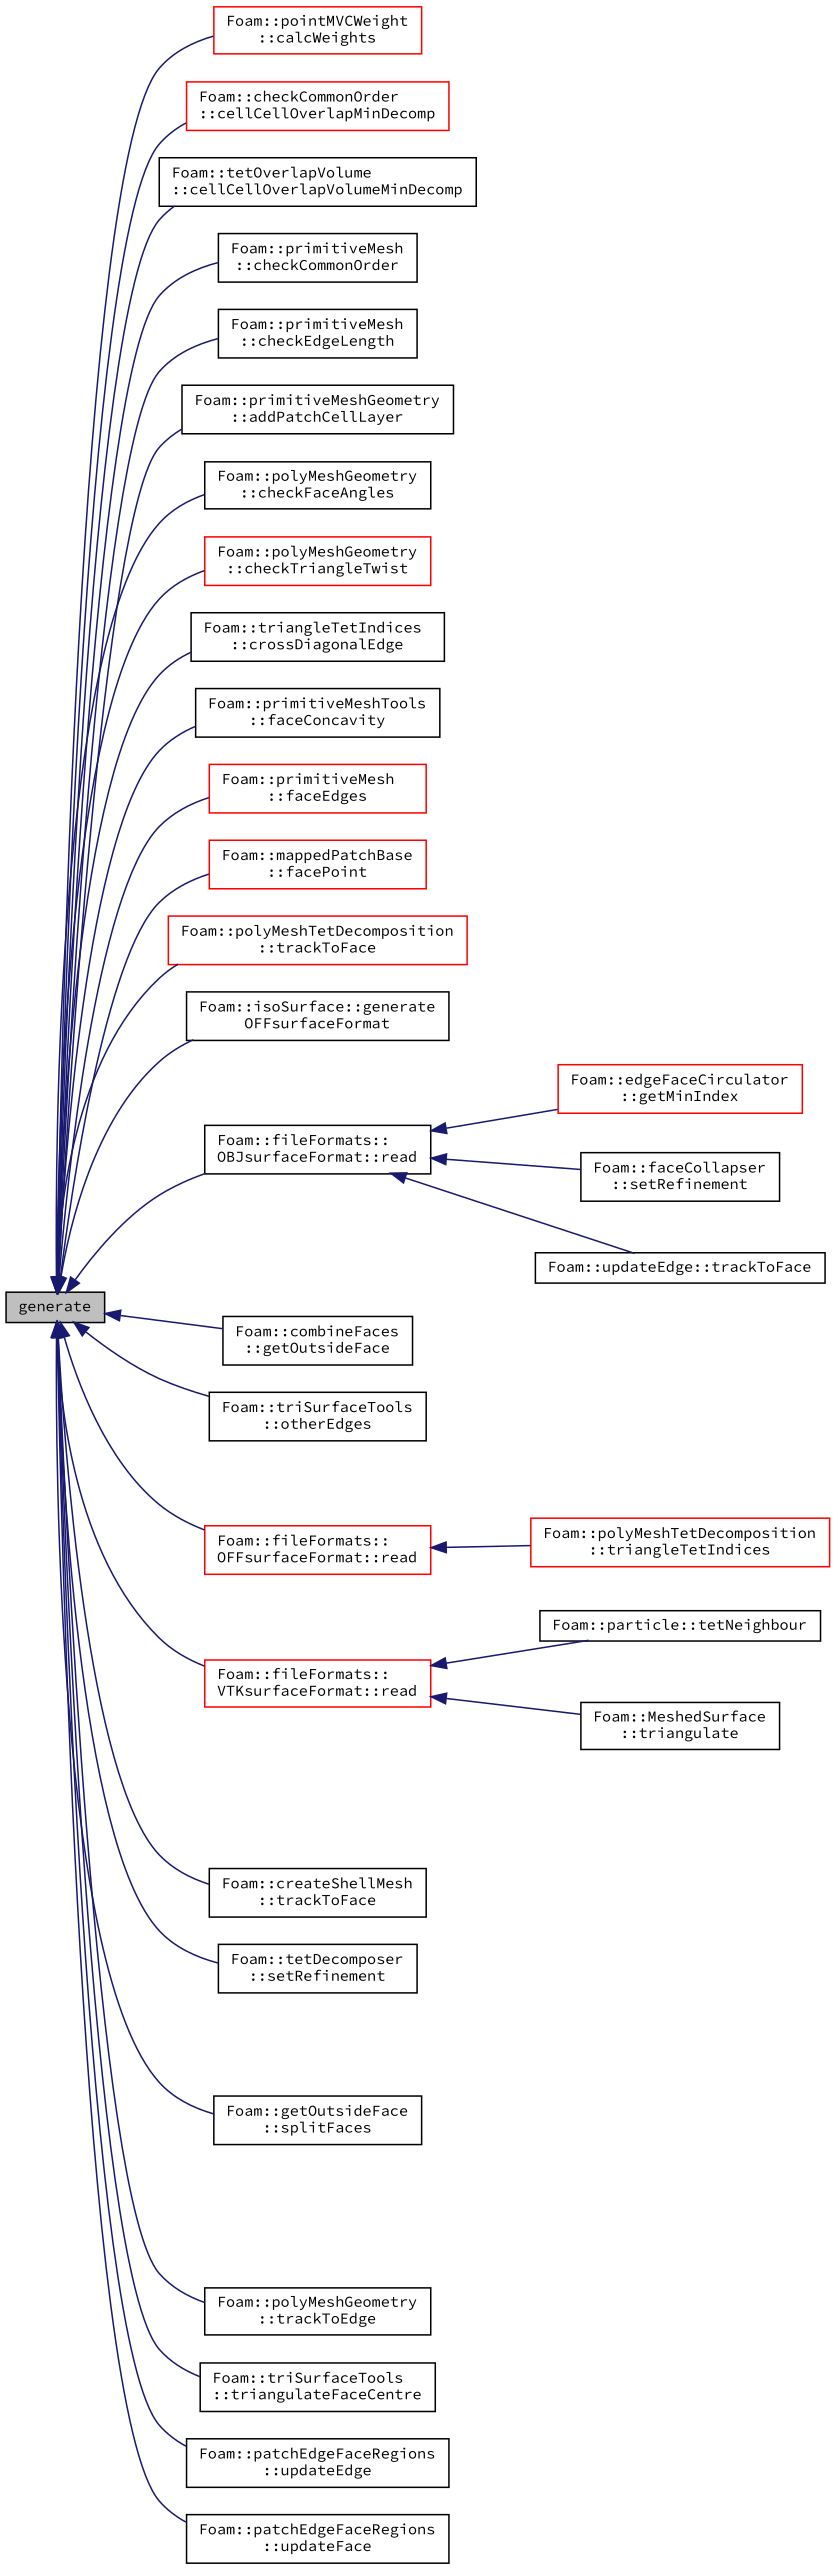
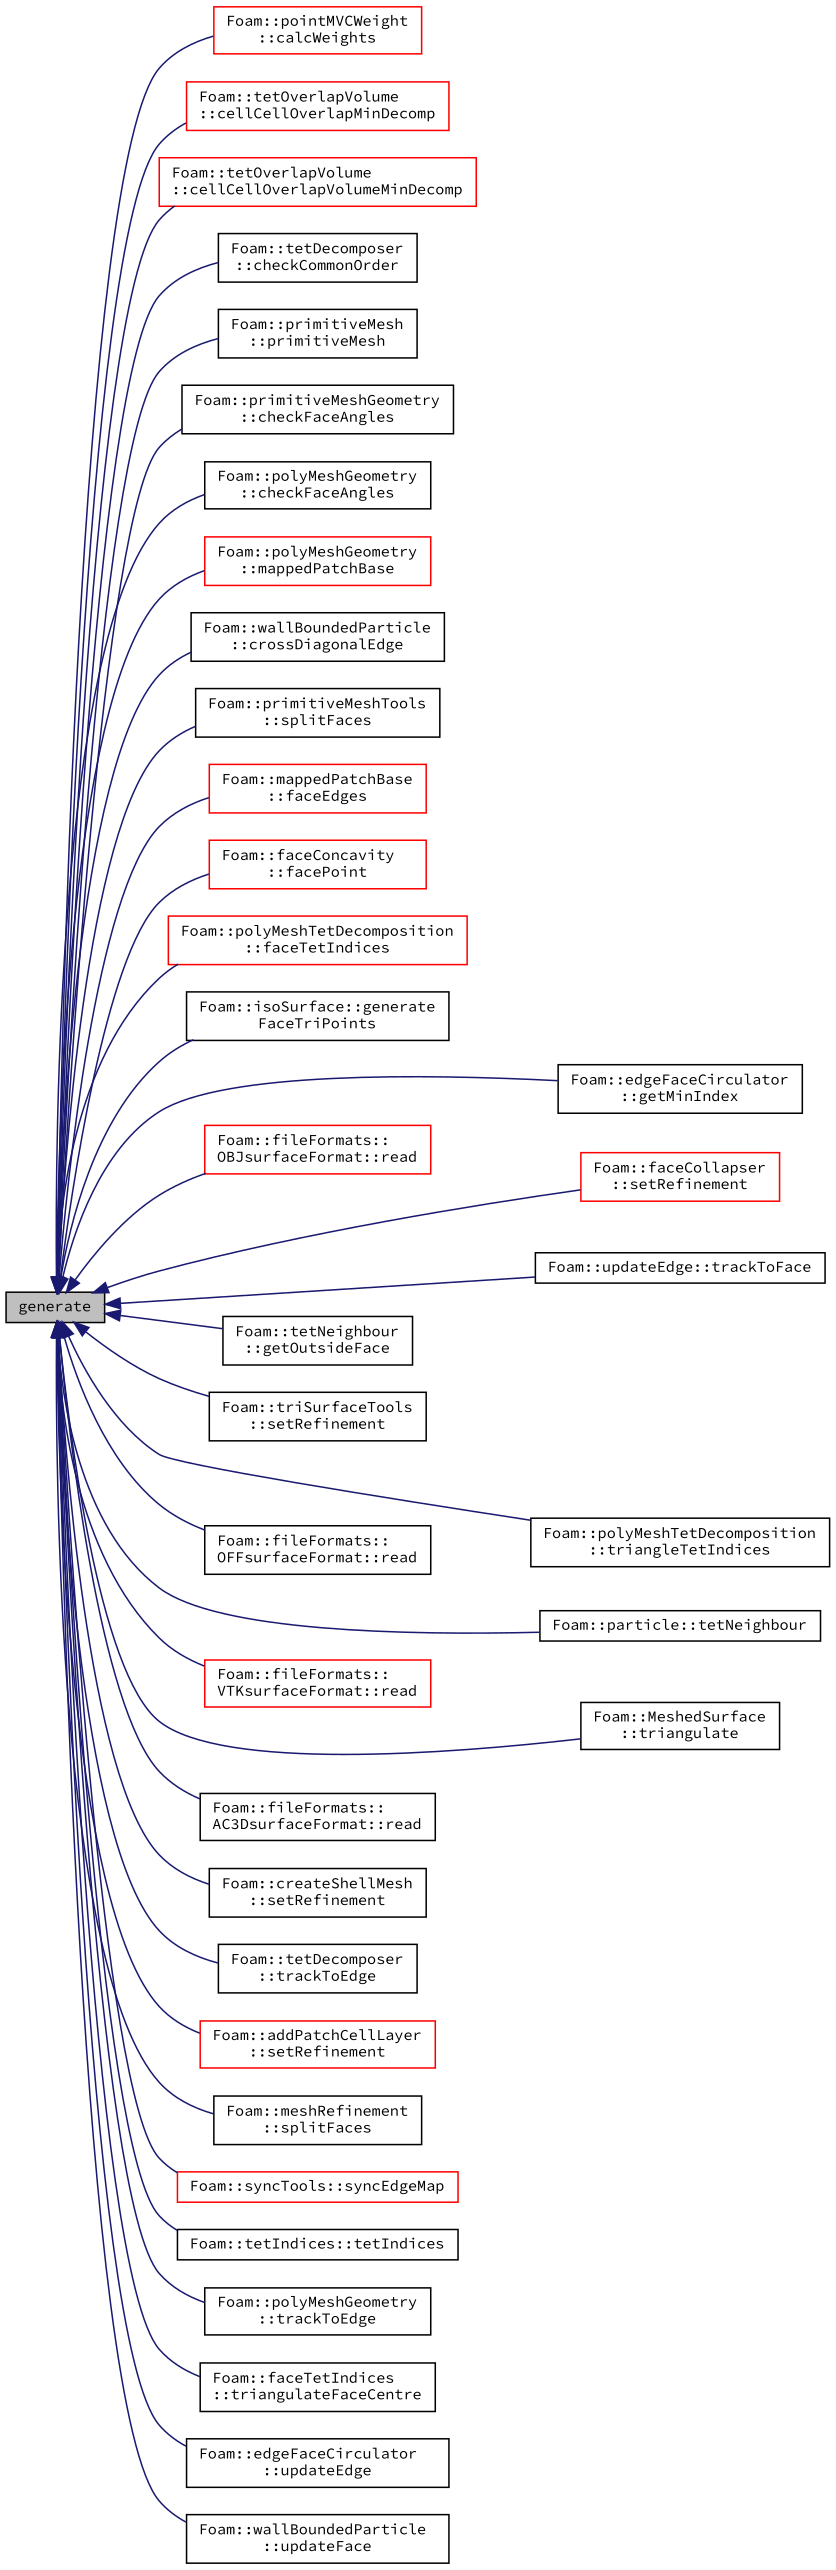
(318, 106) -> (318, 106)
(318, 182) -> (318, 182)
(318, 258) -> (318, 258)
(318, 334) -> (318, 334)
(318, 410) -> (318, 410)
(318, 561) -> (318, 561)
(318, 637) -> (318, 637)
(318, 713) -> (318, 713)
(318, 789) -> (318, 789)
(318, 864) -> (318, 864)
(318, 940) -> (318, 940)
(318, 1016) -> (318, 1016)
(680, 1089) -> (680, 1089)
(502, 1119) -> (258, 1085)
(318, 1150) -> (318, 1150)
(513, 1164) -> (342, 1230)
(680, 1177) -> (680, 1177)
(520, 1216) -> (328, 1290)
(318, 1341) -> (318, 1341)
(318, 1417) -> (318, 1417)
(680, 1542) -> (680, 1542)
(489, 1546) -> (270, 1478)
(318, 1550) -> (318, 1550)
(517, 1652) -> (209, 1609)
(513, 1706) -> (170, 1727)
none -> (318, 1817)
(318, 1893) -> (318, 1893)
(318, 1969) -> (318, 1969)
none -> (318, 2044)
(318, 2120) -> (318, 2120)
none -> (318, 2187)
none -> (318, 2245)
(318, 2387) -> (318, 2387)
(318, 2463) -> (318, 2463)
(318, 2539) -> (318, 2539)
